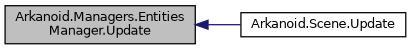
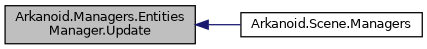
(323, 25) -> (332, 25)
